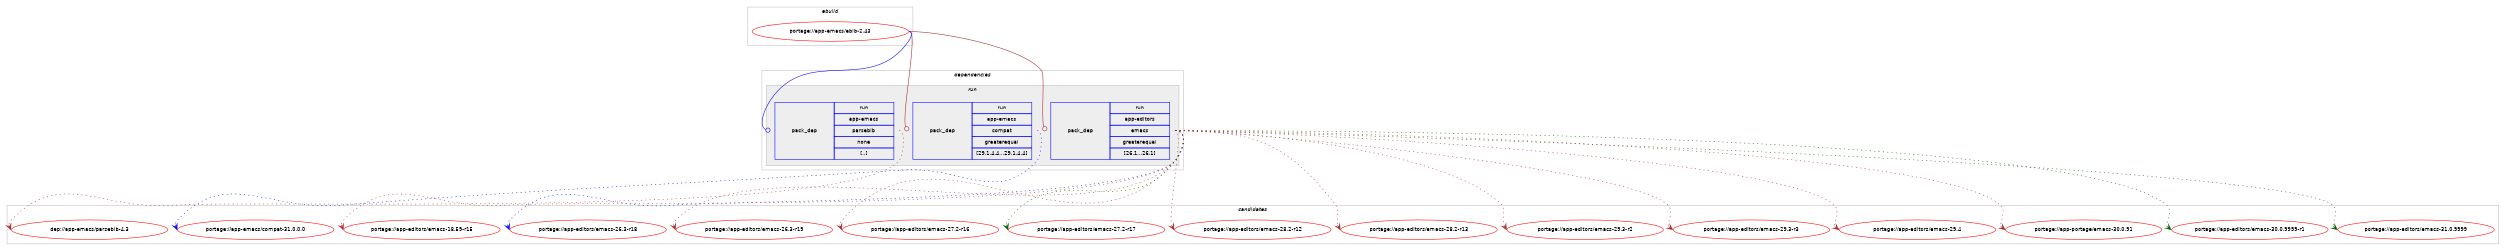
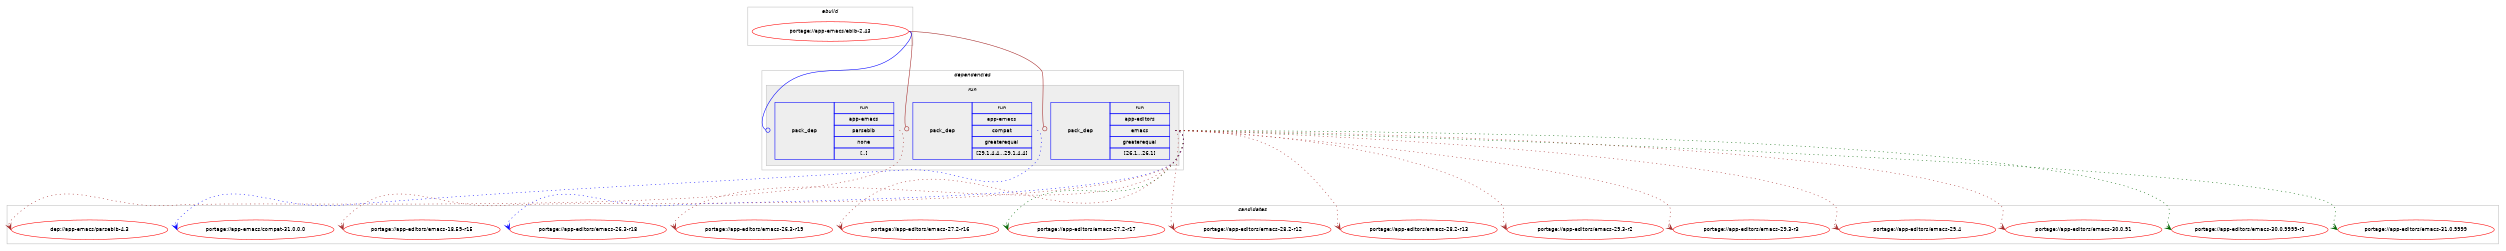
(2084, 230) -> (2084, 230)
